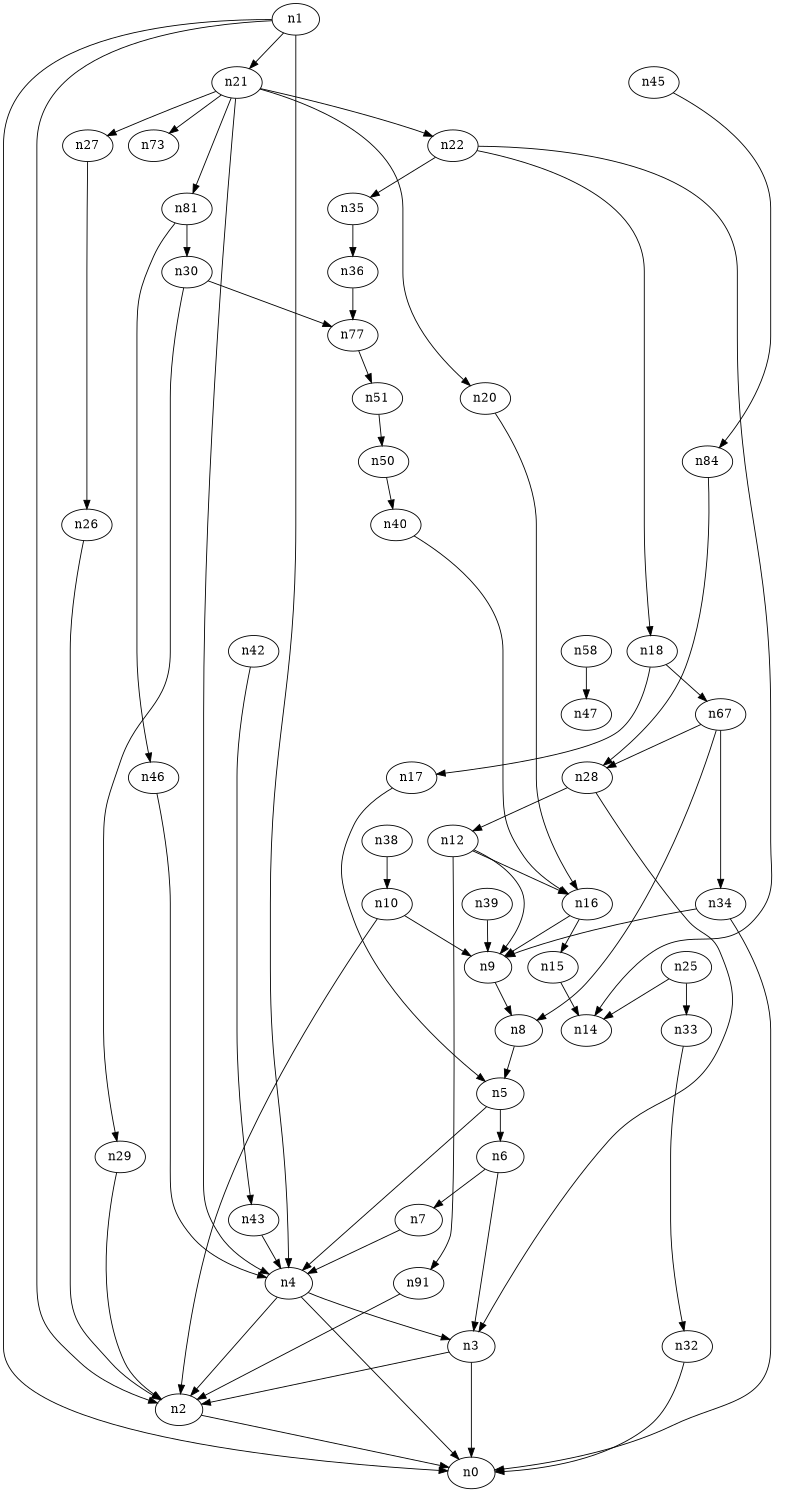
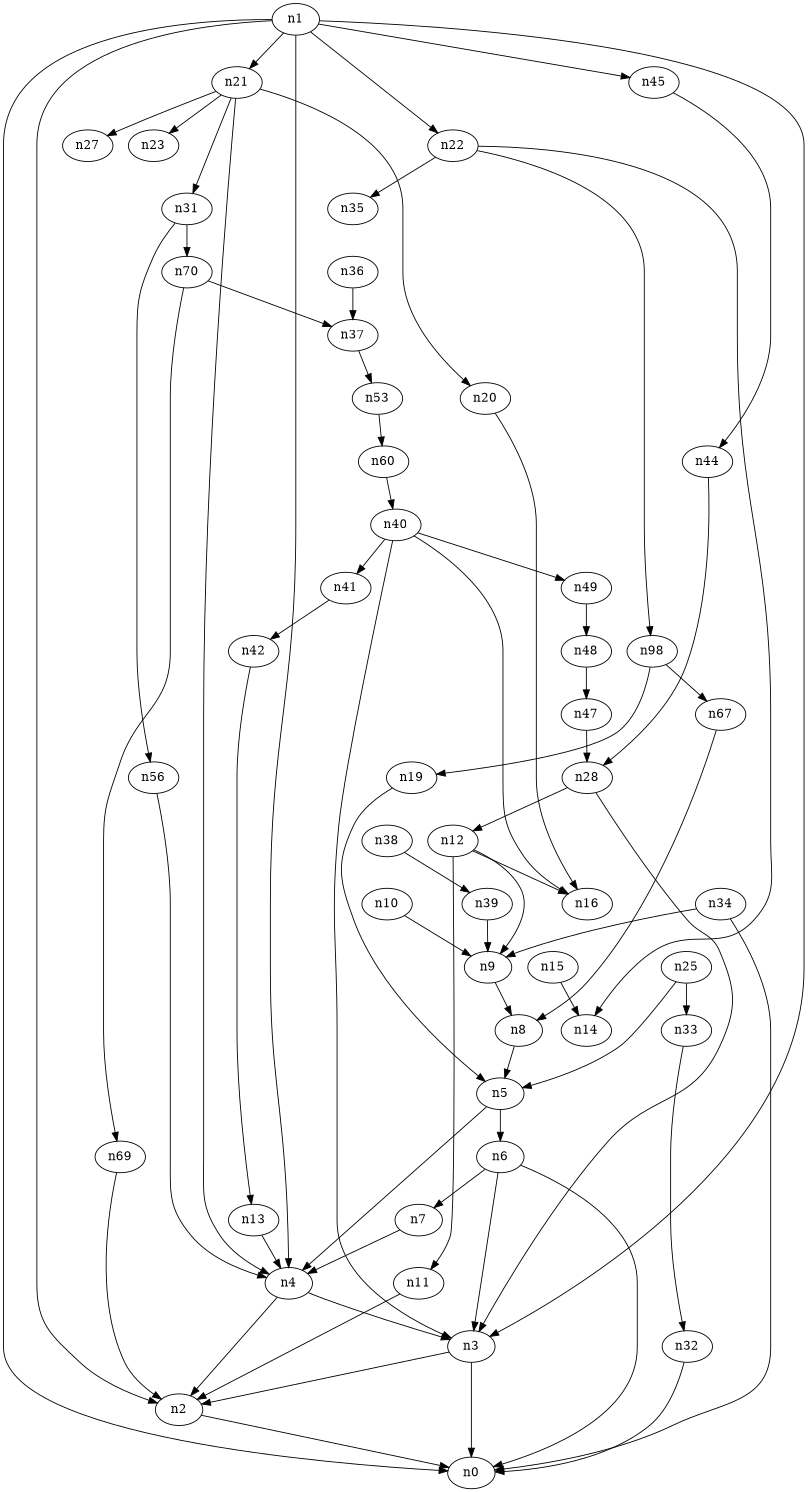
none -> (470, 50)
(343, 109) -> (371, 80)
(154, 146) -> (154, 146)
(187, 209) -> (187, 209)
(353, 236) -> none
(187, 272) -> (187, 272)
(353, 335) -> (353, 335)
(377, 399) -> (377, 399)
(384, 462) -> (384, 462)
(707, 462) -> (707, 462)
(87, 525) -> none
none -> (804, 545)
none -> (346, 588)
none -> (586, 588)
(586, 651) -> (586, 651)
(652, 651) -> (652, 651)
(658, 744) -> (587, 740)
(154, 778) -> (154, 778)
(412, 778) -> (412, 778)
(721, 805) -> none
(387, 868) -> (433, 870)
(574, 929) -> none
(541, 934) -> none
none -> (336, 960)
(640, 997) -> (615, 1050)
(254, 1128) -> none
(120, 1157) -> (120, 1157)
(254, 1220) -> (254, 1220)
(419, 1283) -> (419, 1283)
(377, 1375) -> (637, 1323)
